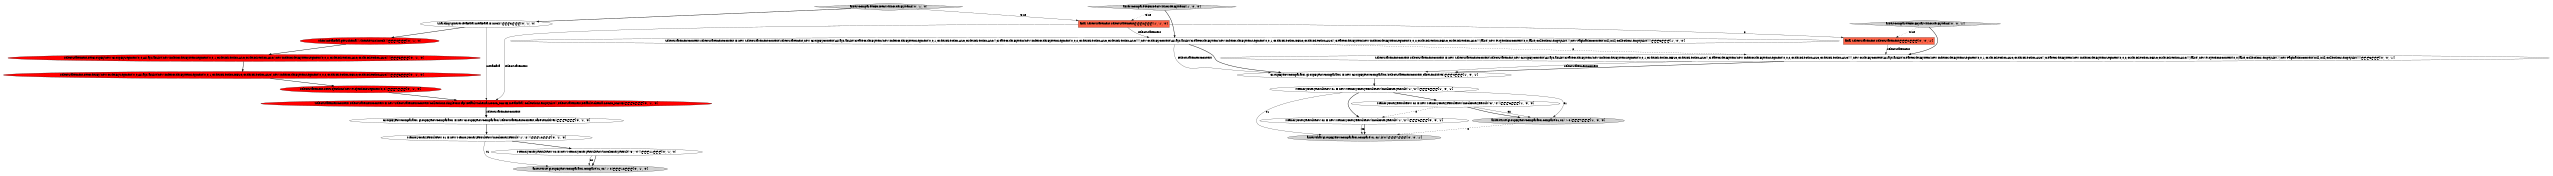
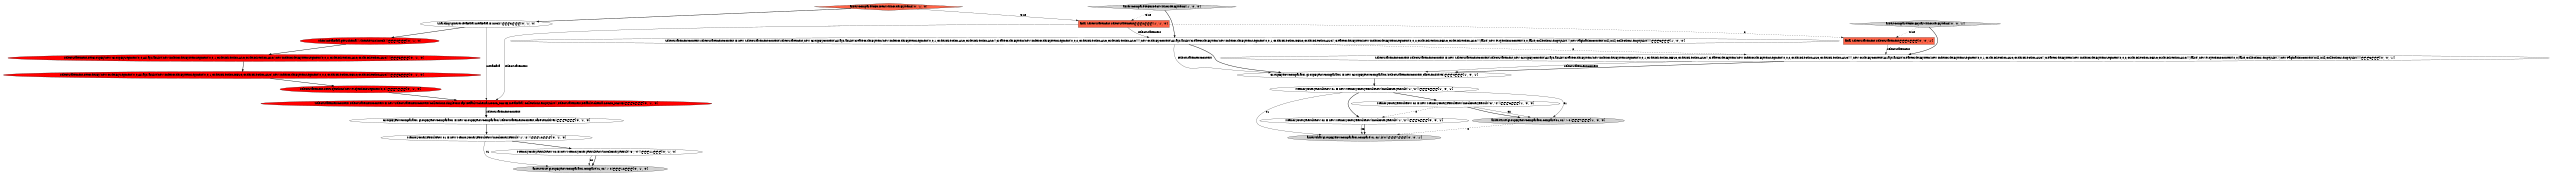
(889, 7) -> (889, 7)
(1505, 28) -> (1505, 28)
